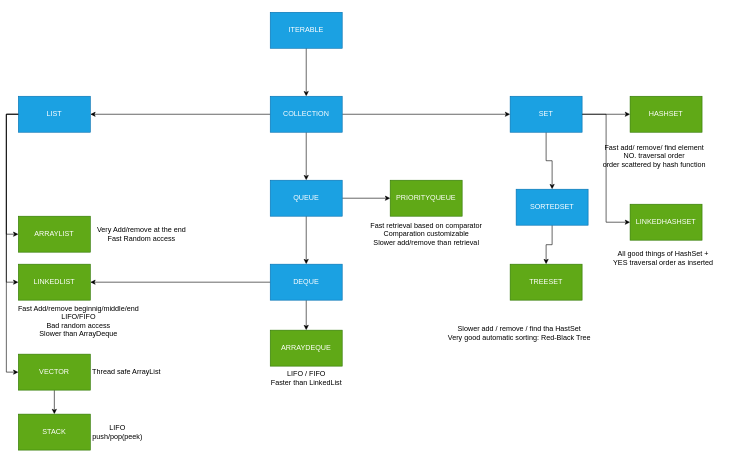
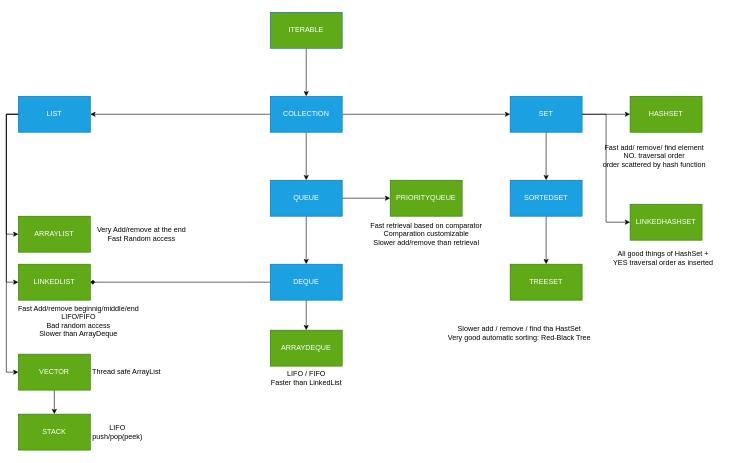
(306, 30) -> (306, 30)
(552, 207) -> (546, 198)
(95, 282) -> (96, 282)
